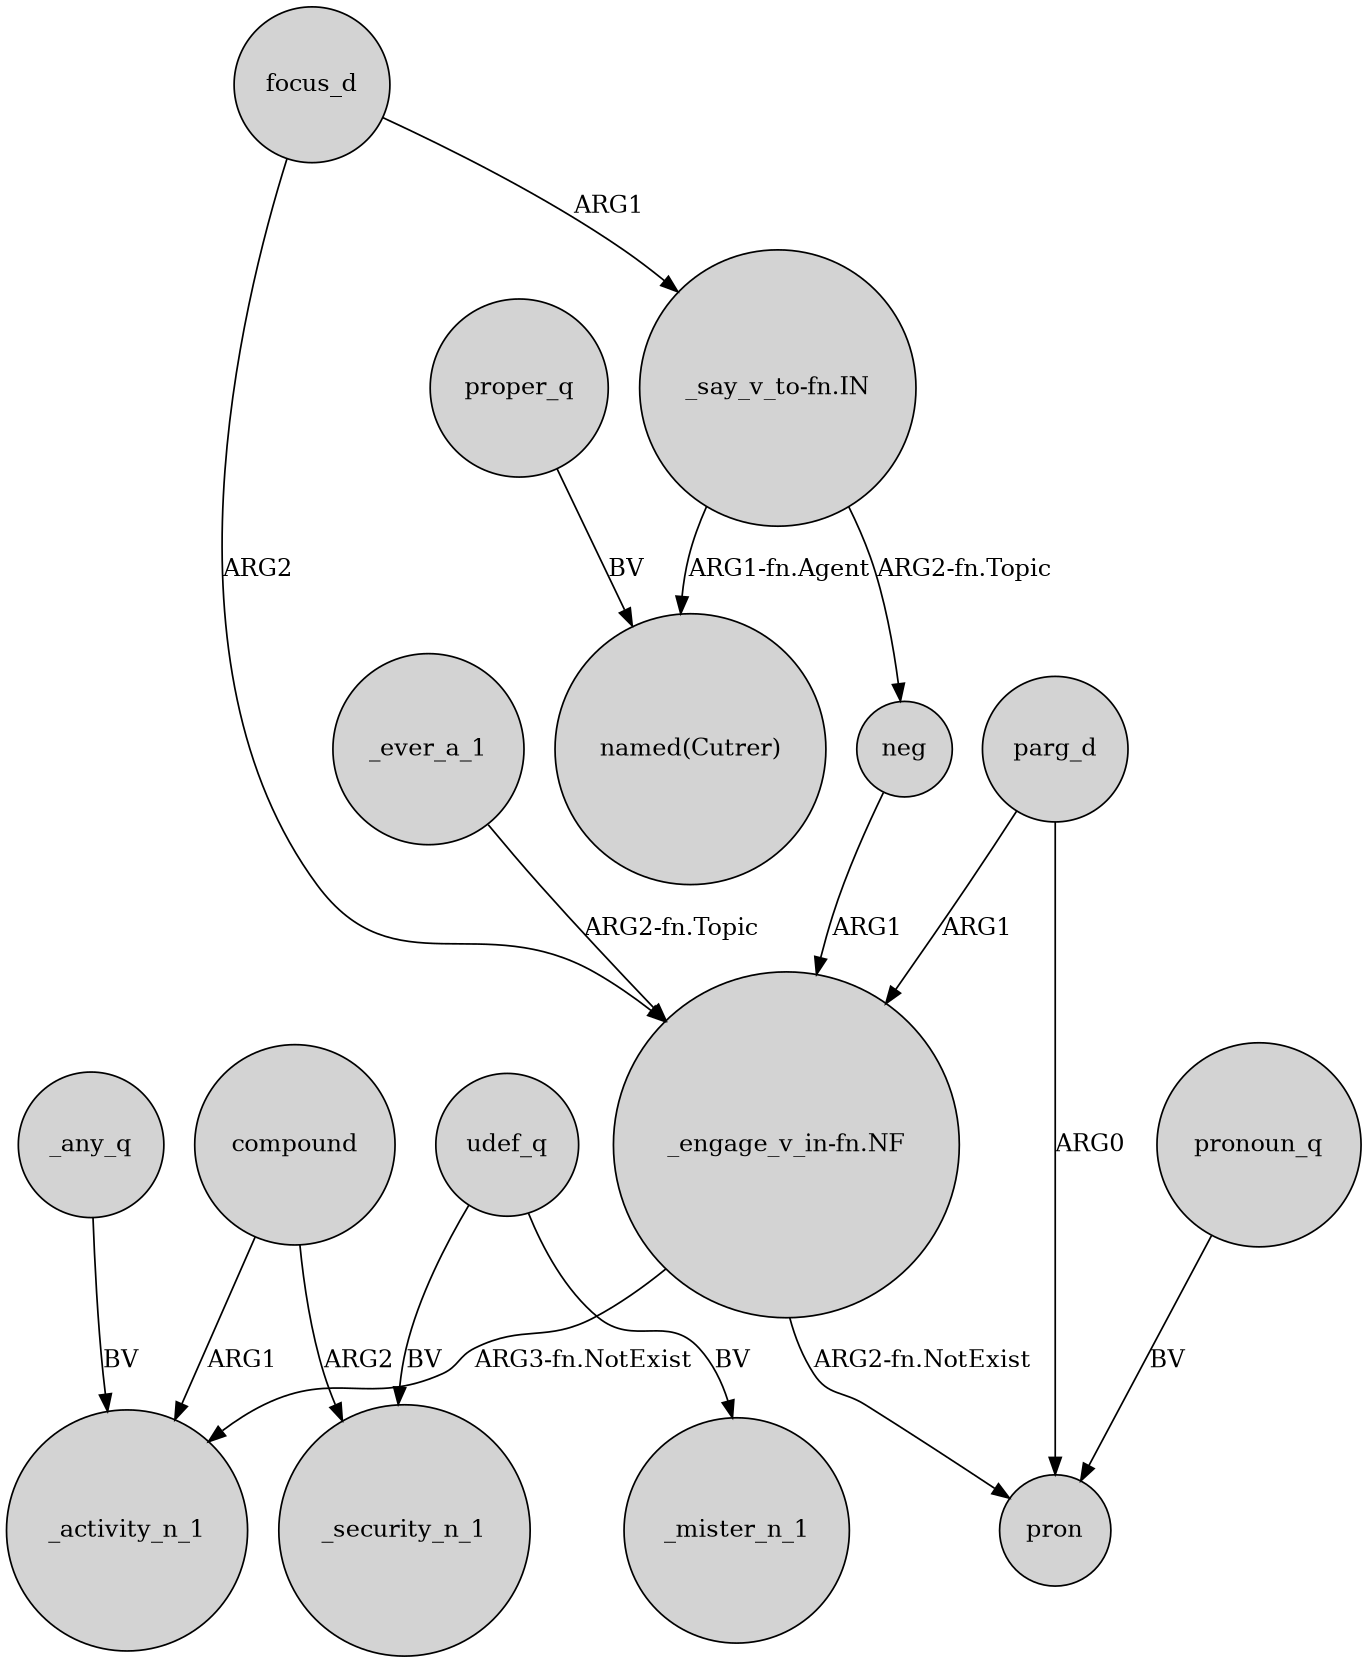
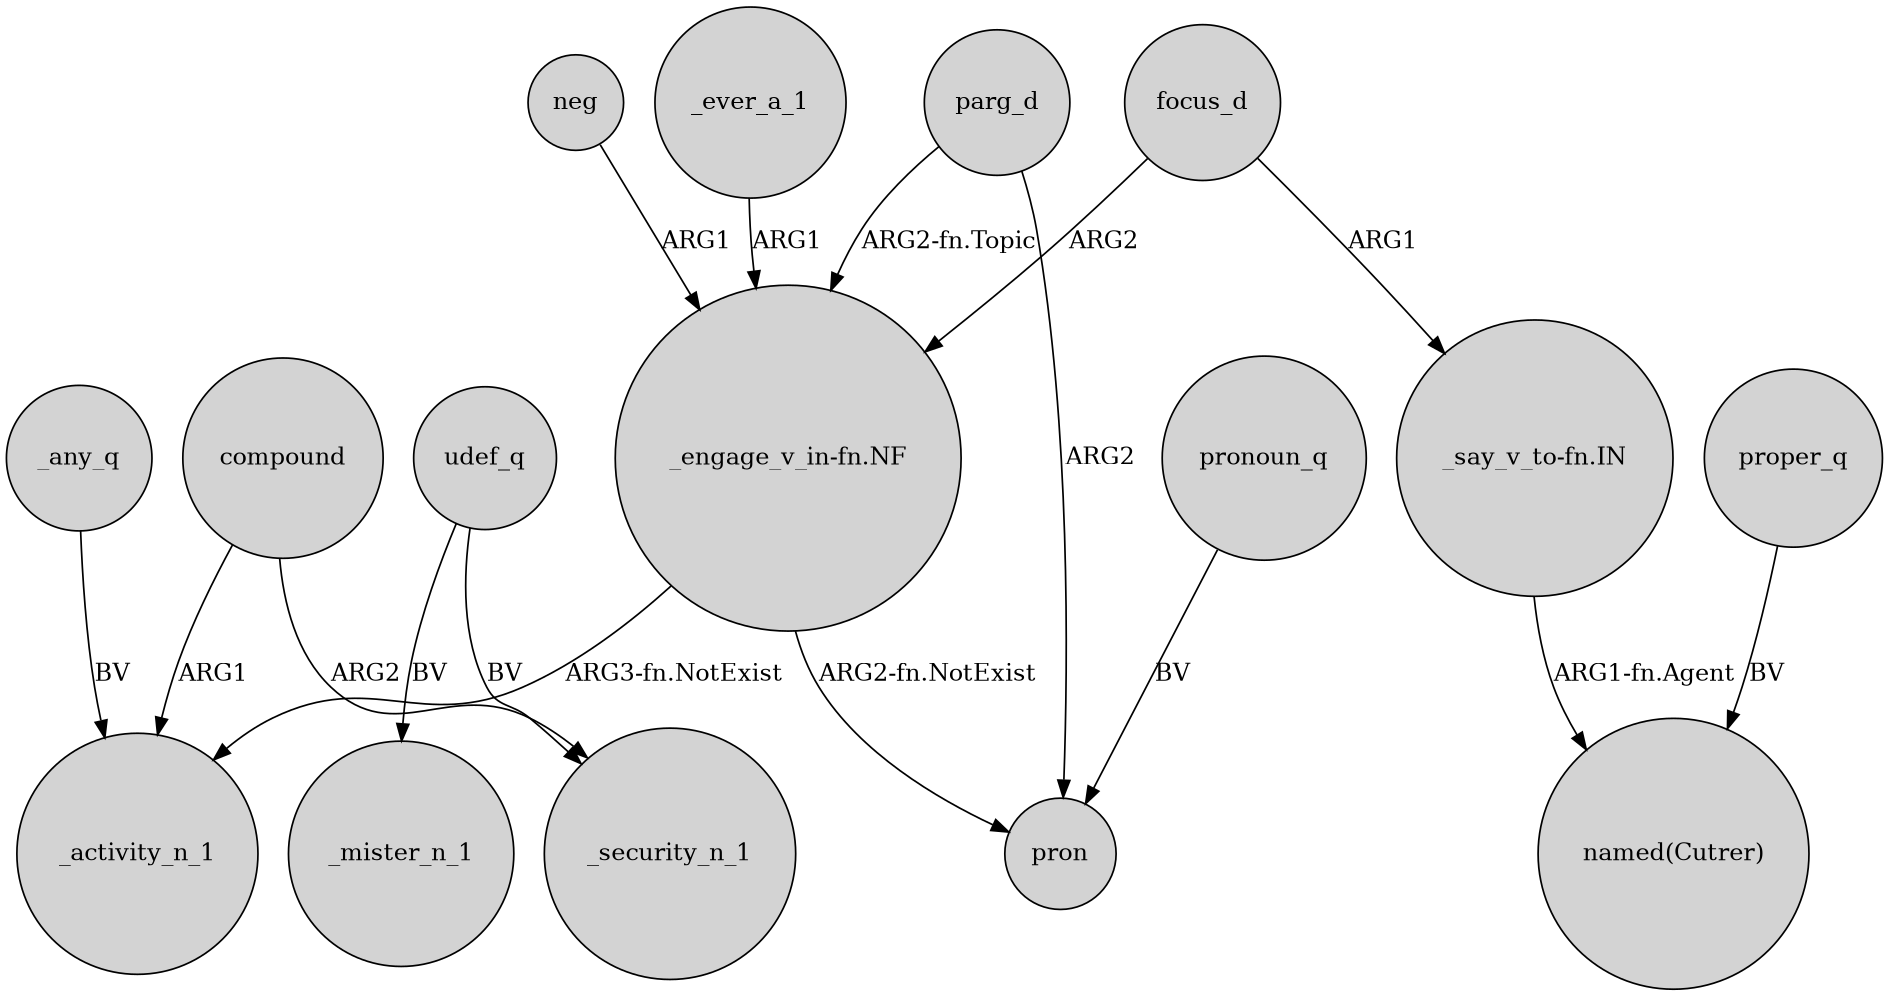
(881, 593) -> none
(672, 929) -> (787, 242)
(977, 929) -> (949, 242)
(1090, 1145) -> (1101, 458)
